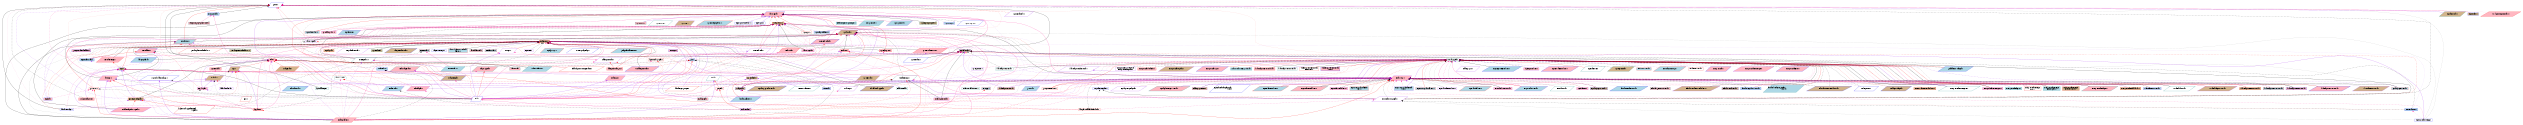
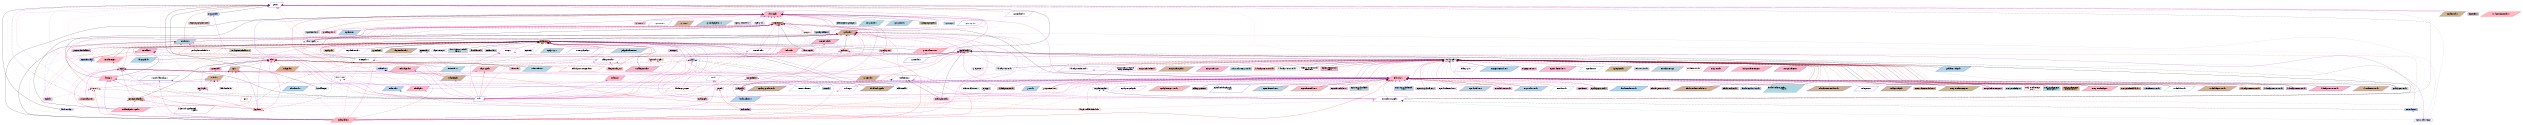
(1330, 69) -> (1329, 69)
(1959, 89) -> (1959, 89)
